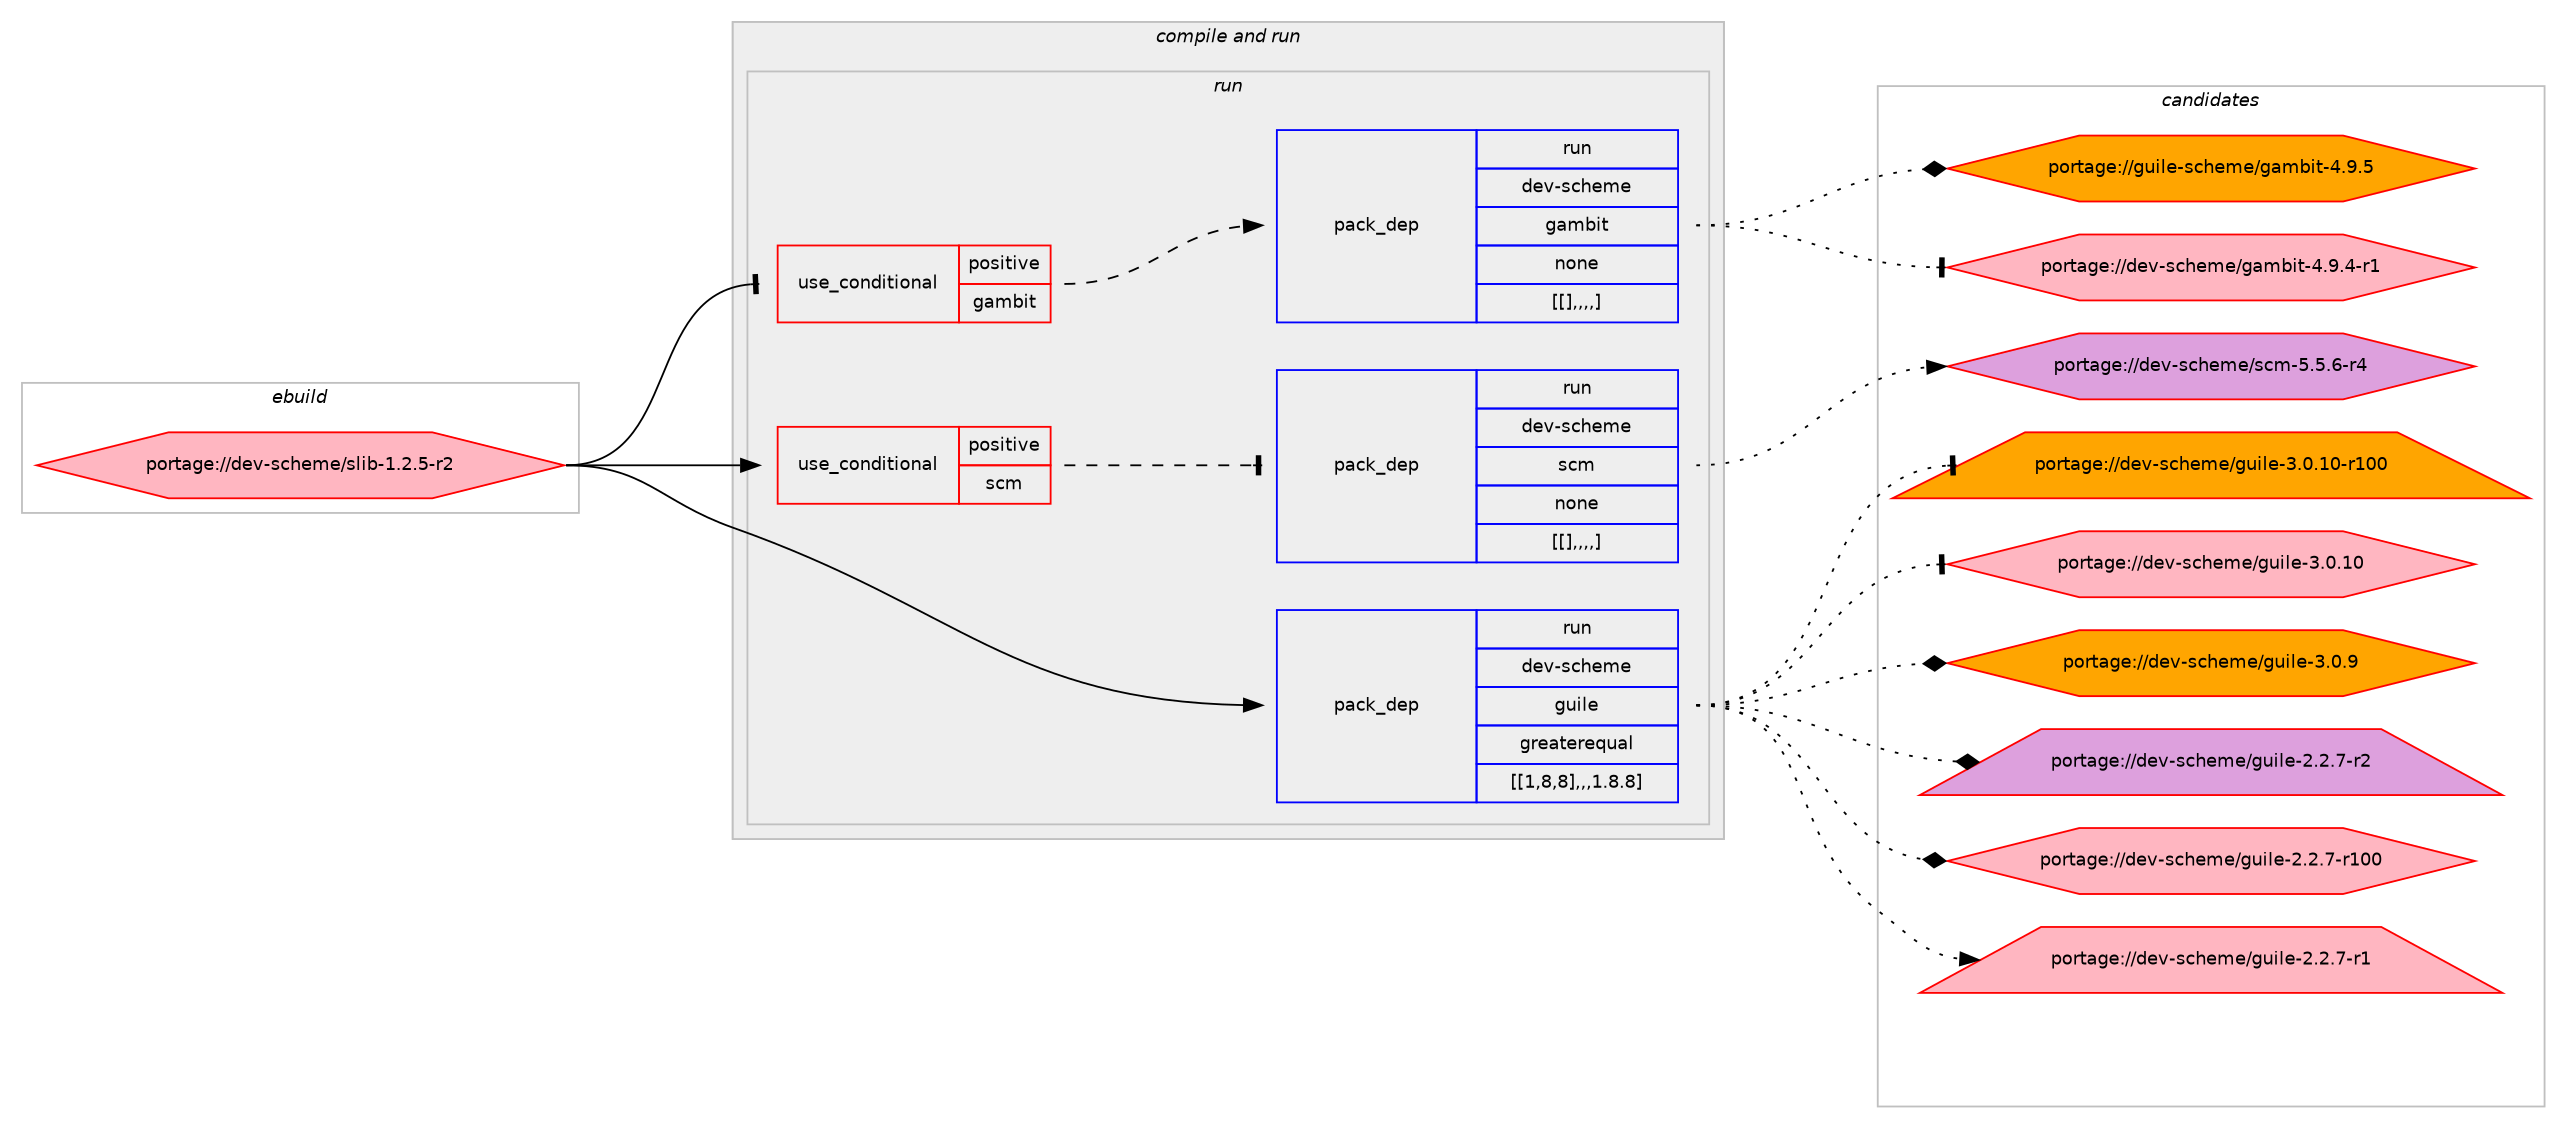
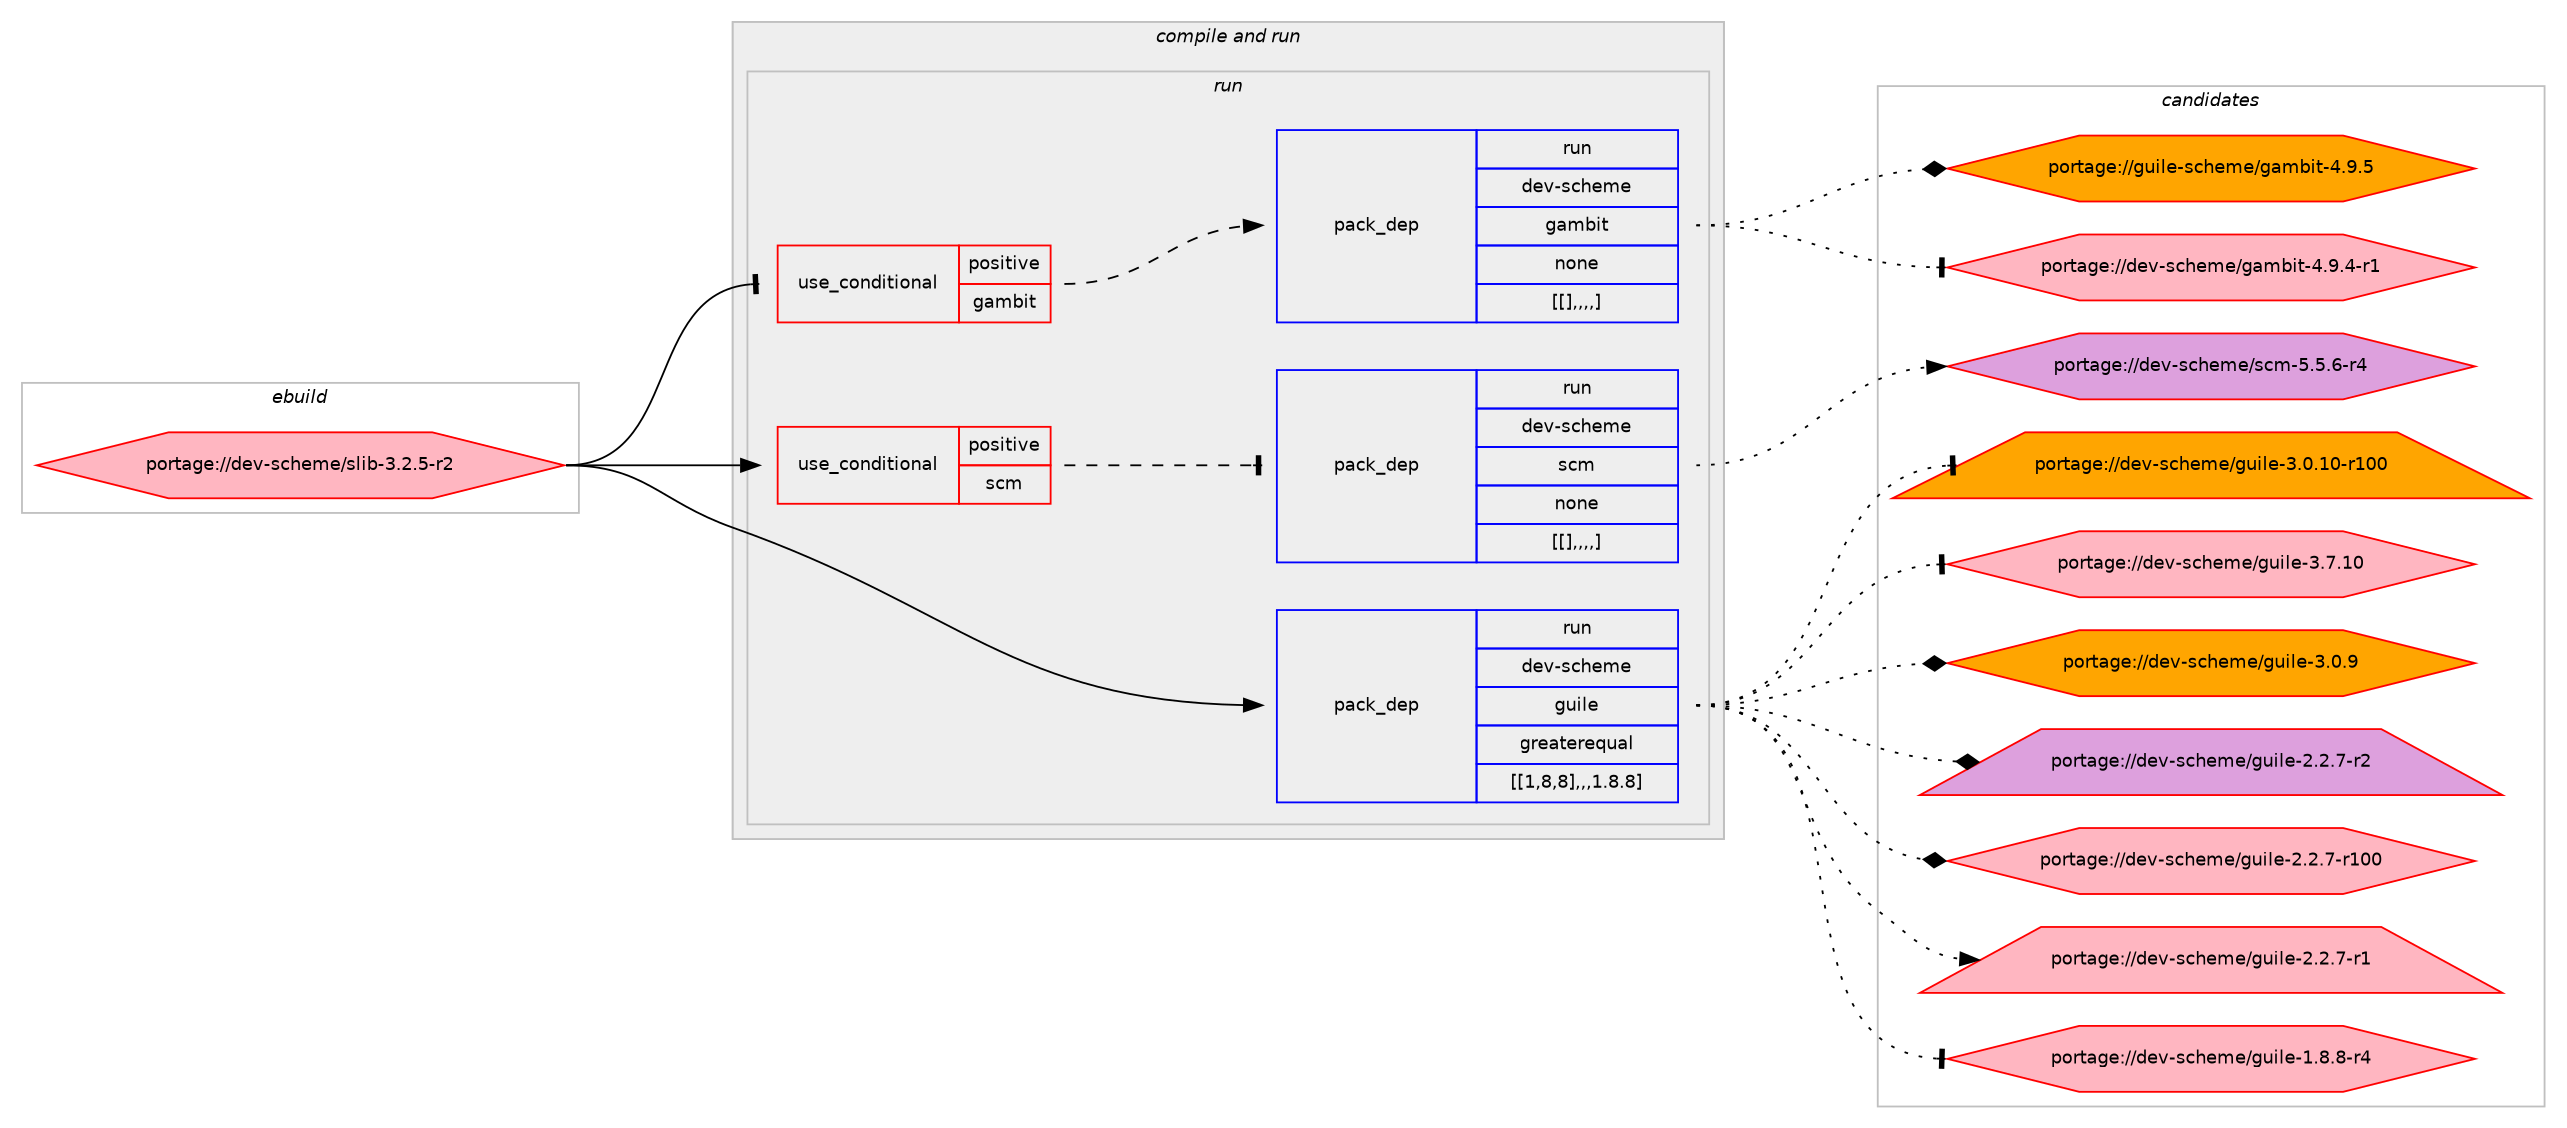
(300, 465) -> (300, 465)
(2211, 564) -> (2211, 564)
none -> (2211, 1059)
